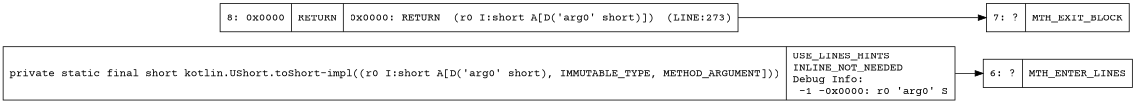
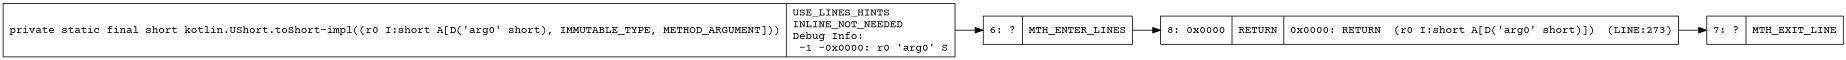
(1077, 17) -> (1795, 30)
none -> (1143, 30)
